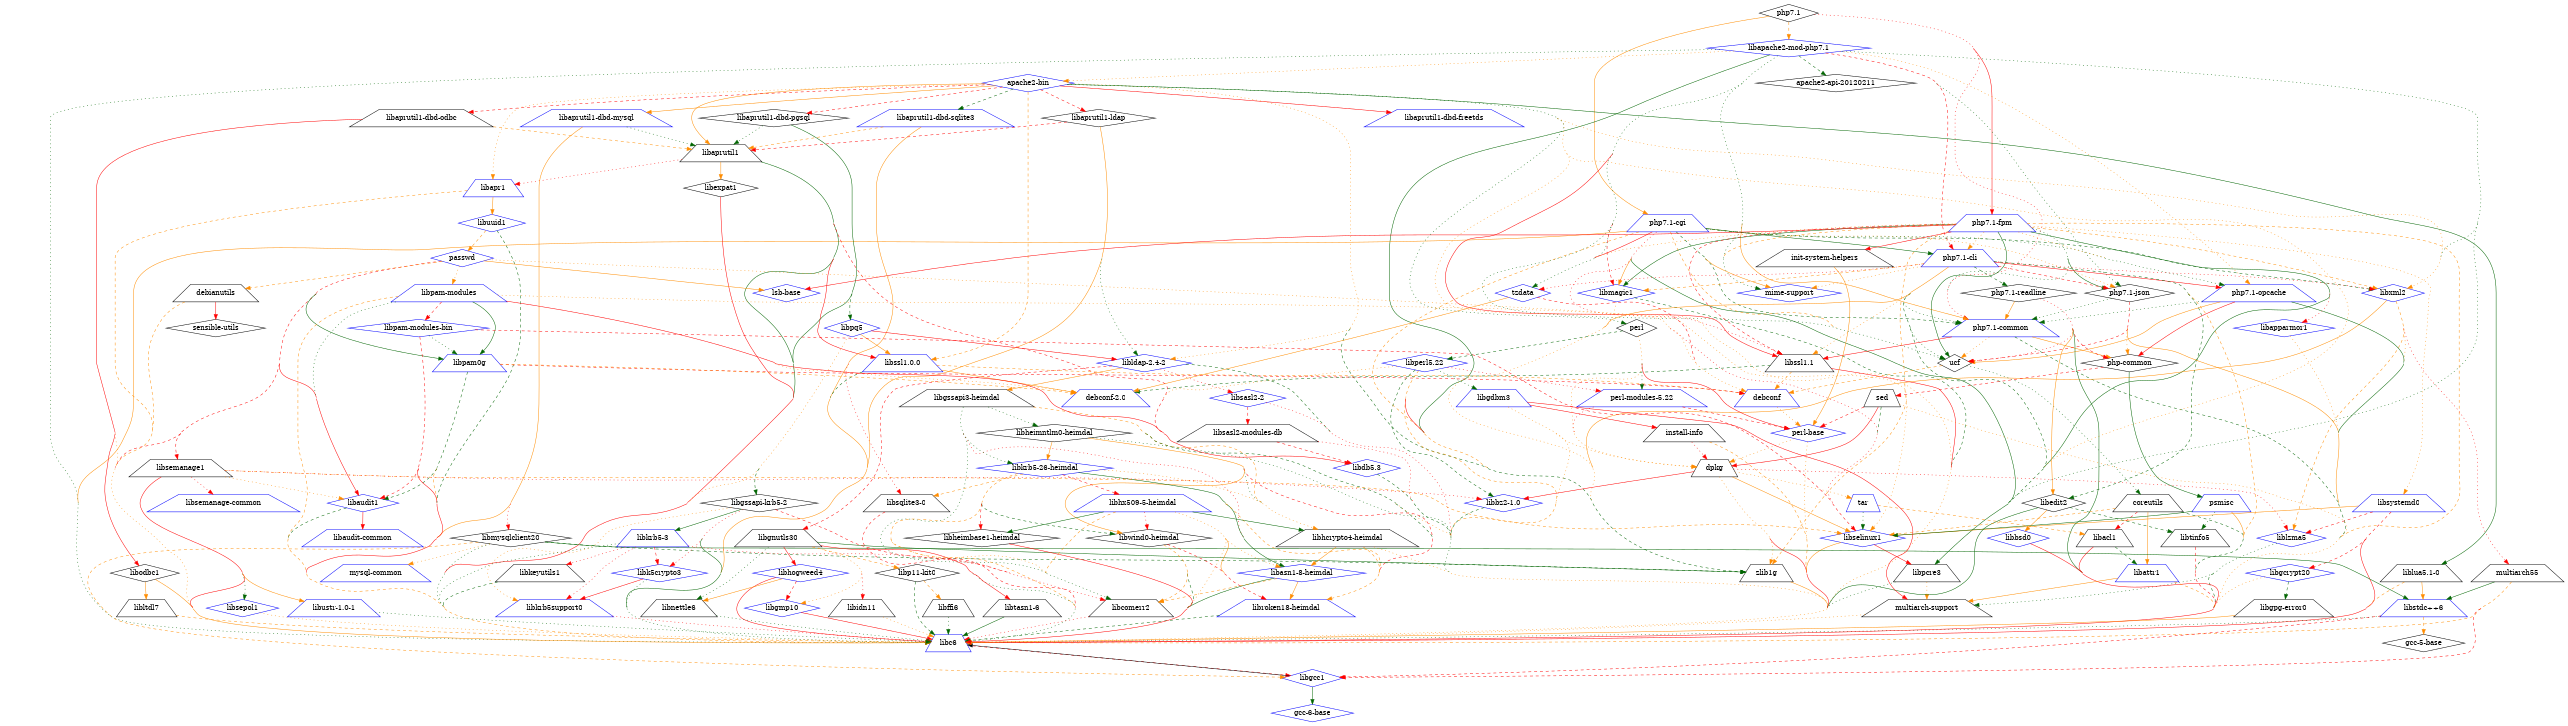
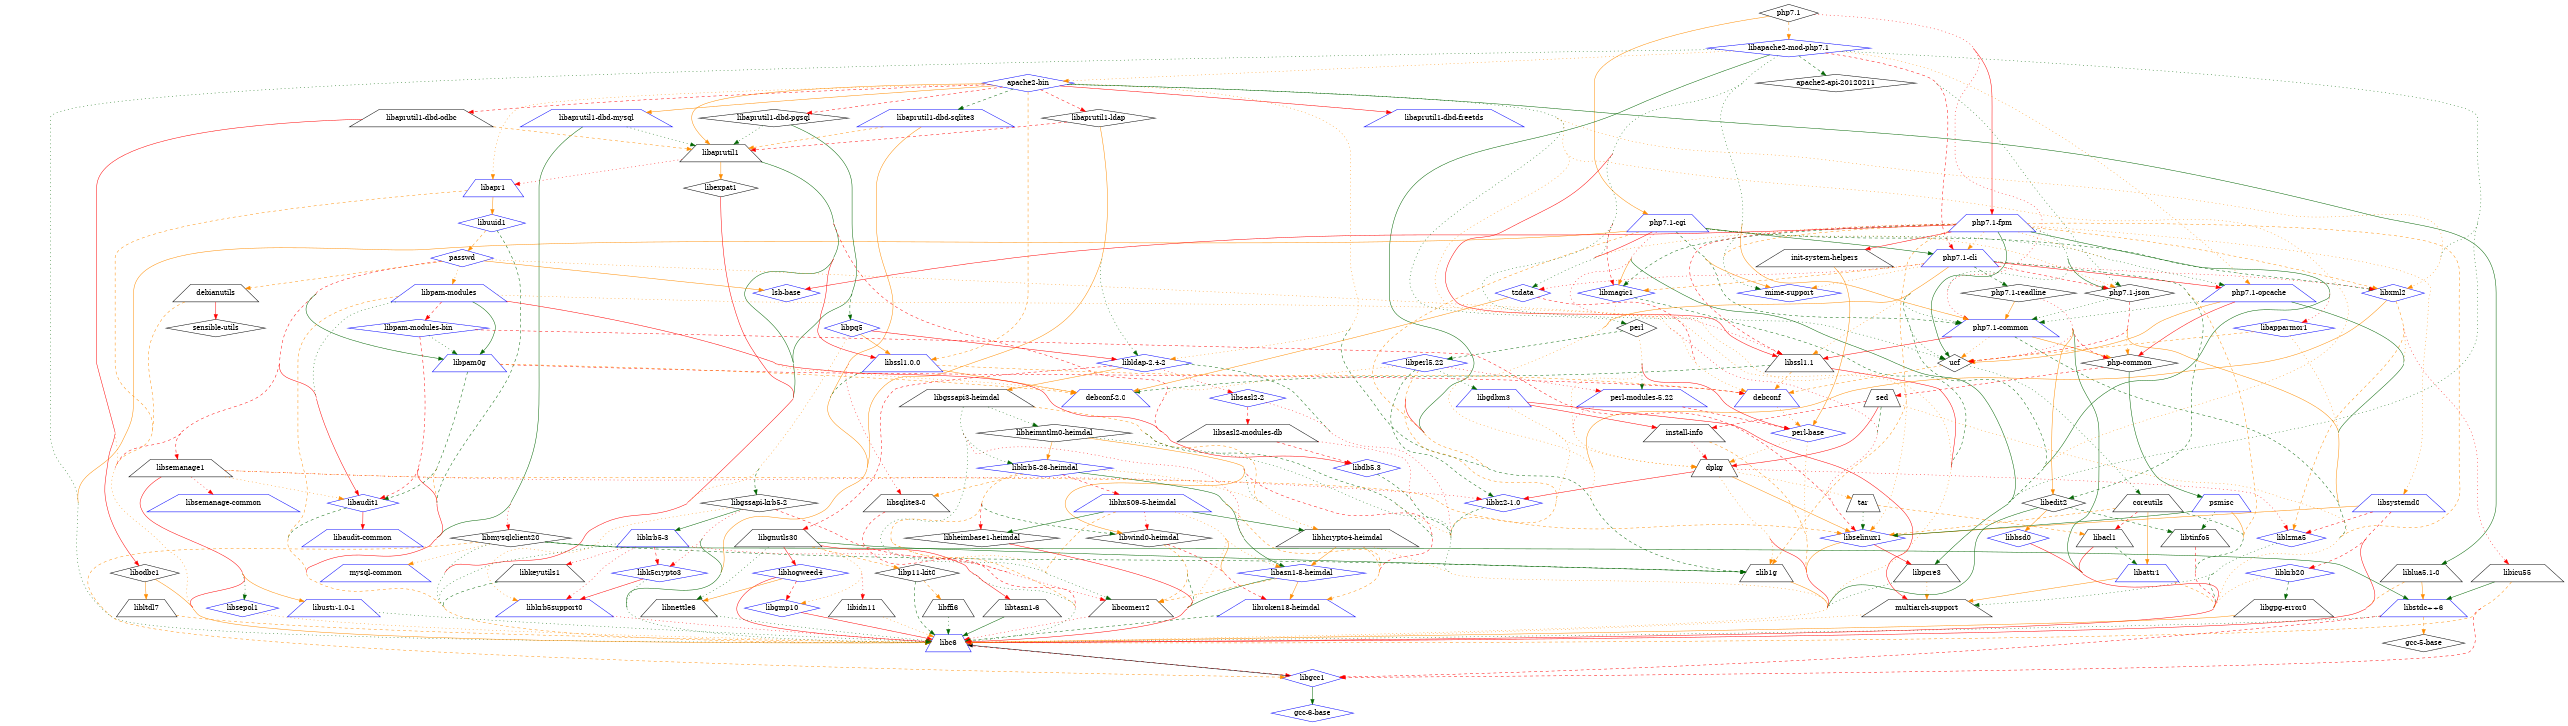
(1702, 244) -> (1702, 244)
(1726, 306) -> (2121, 346)
(539, 319) -> (539, 319)
(1844, 416) -> (1791, 414)
(1863, 503) -> (1863, 503)
(2290, 573) -> (2290, 573)
(2518, 573) -> (2518, 573)
